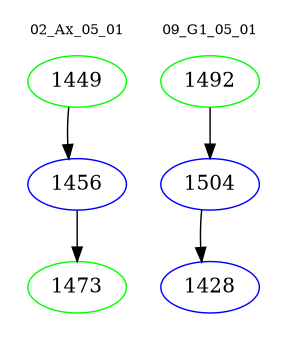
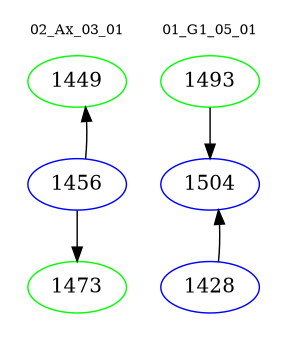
(77, 31) -> (77, 31)
(210, 31) -> (210, 31)
(210, 81) -> (210, 81)
(68, 126) -> (87, 140)
(201, 229) -> (220, 243)
